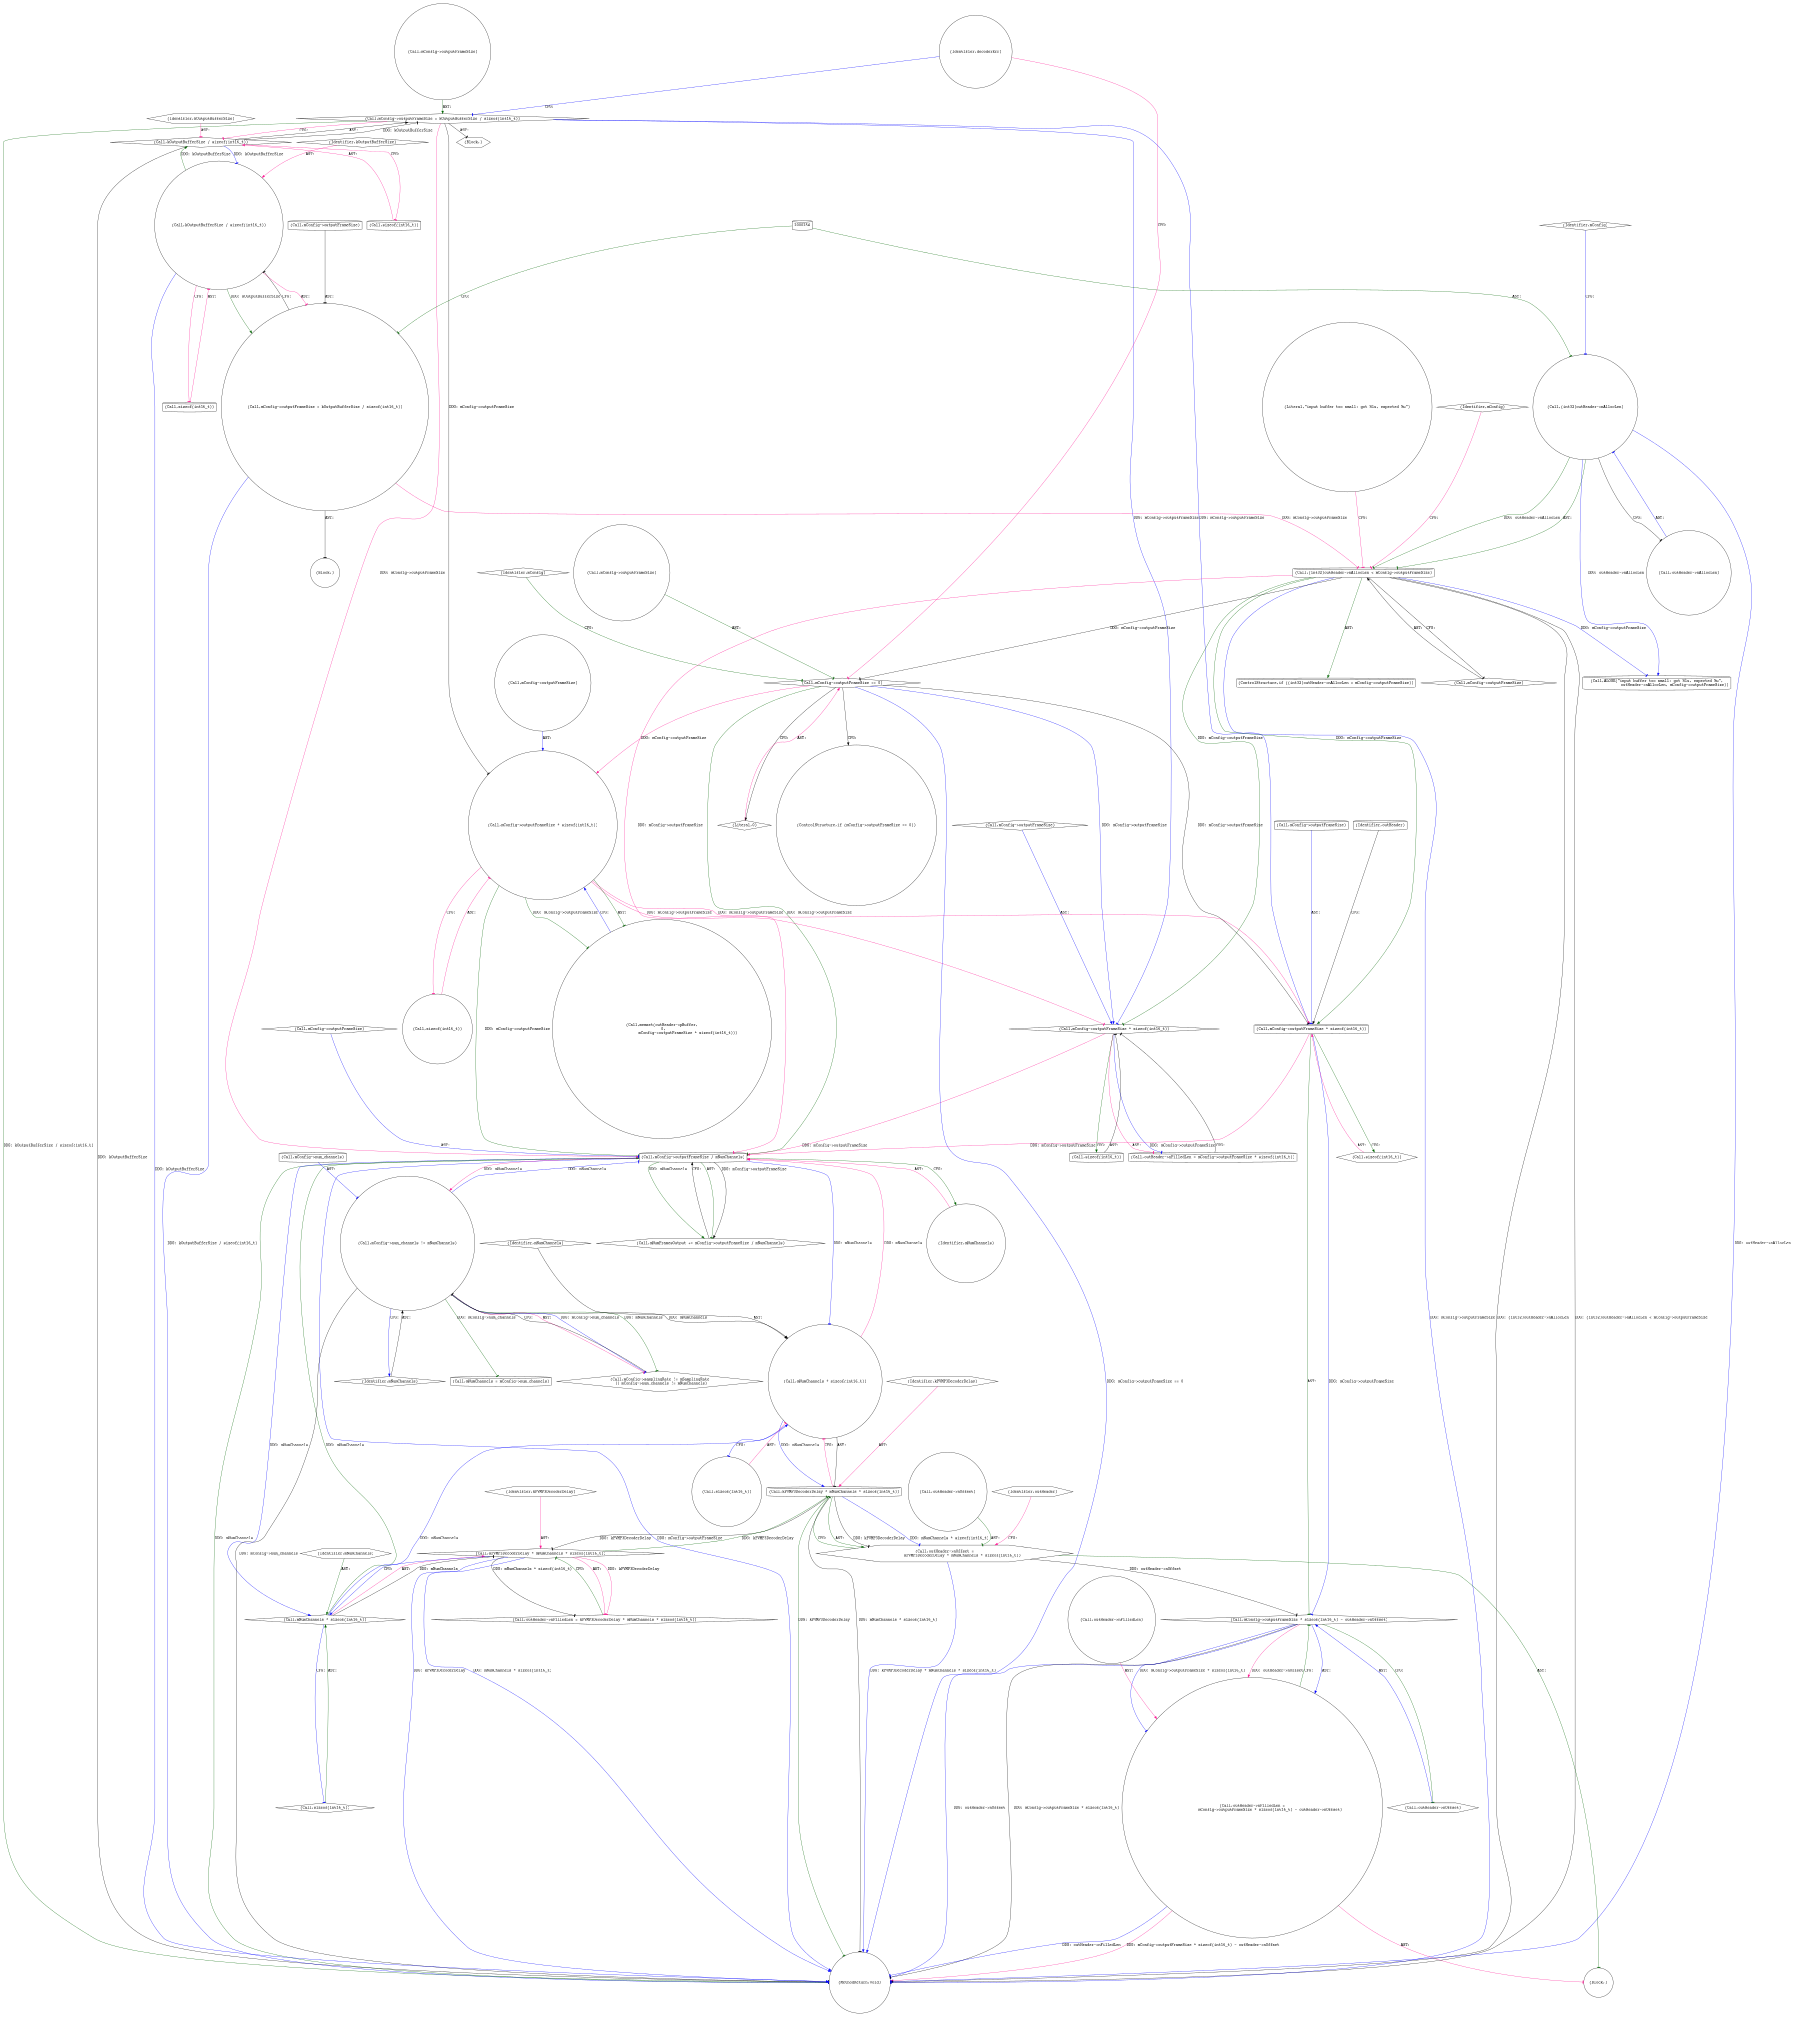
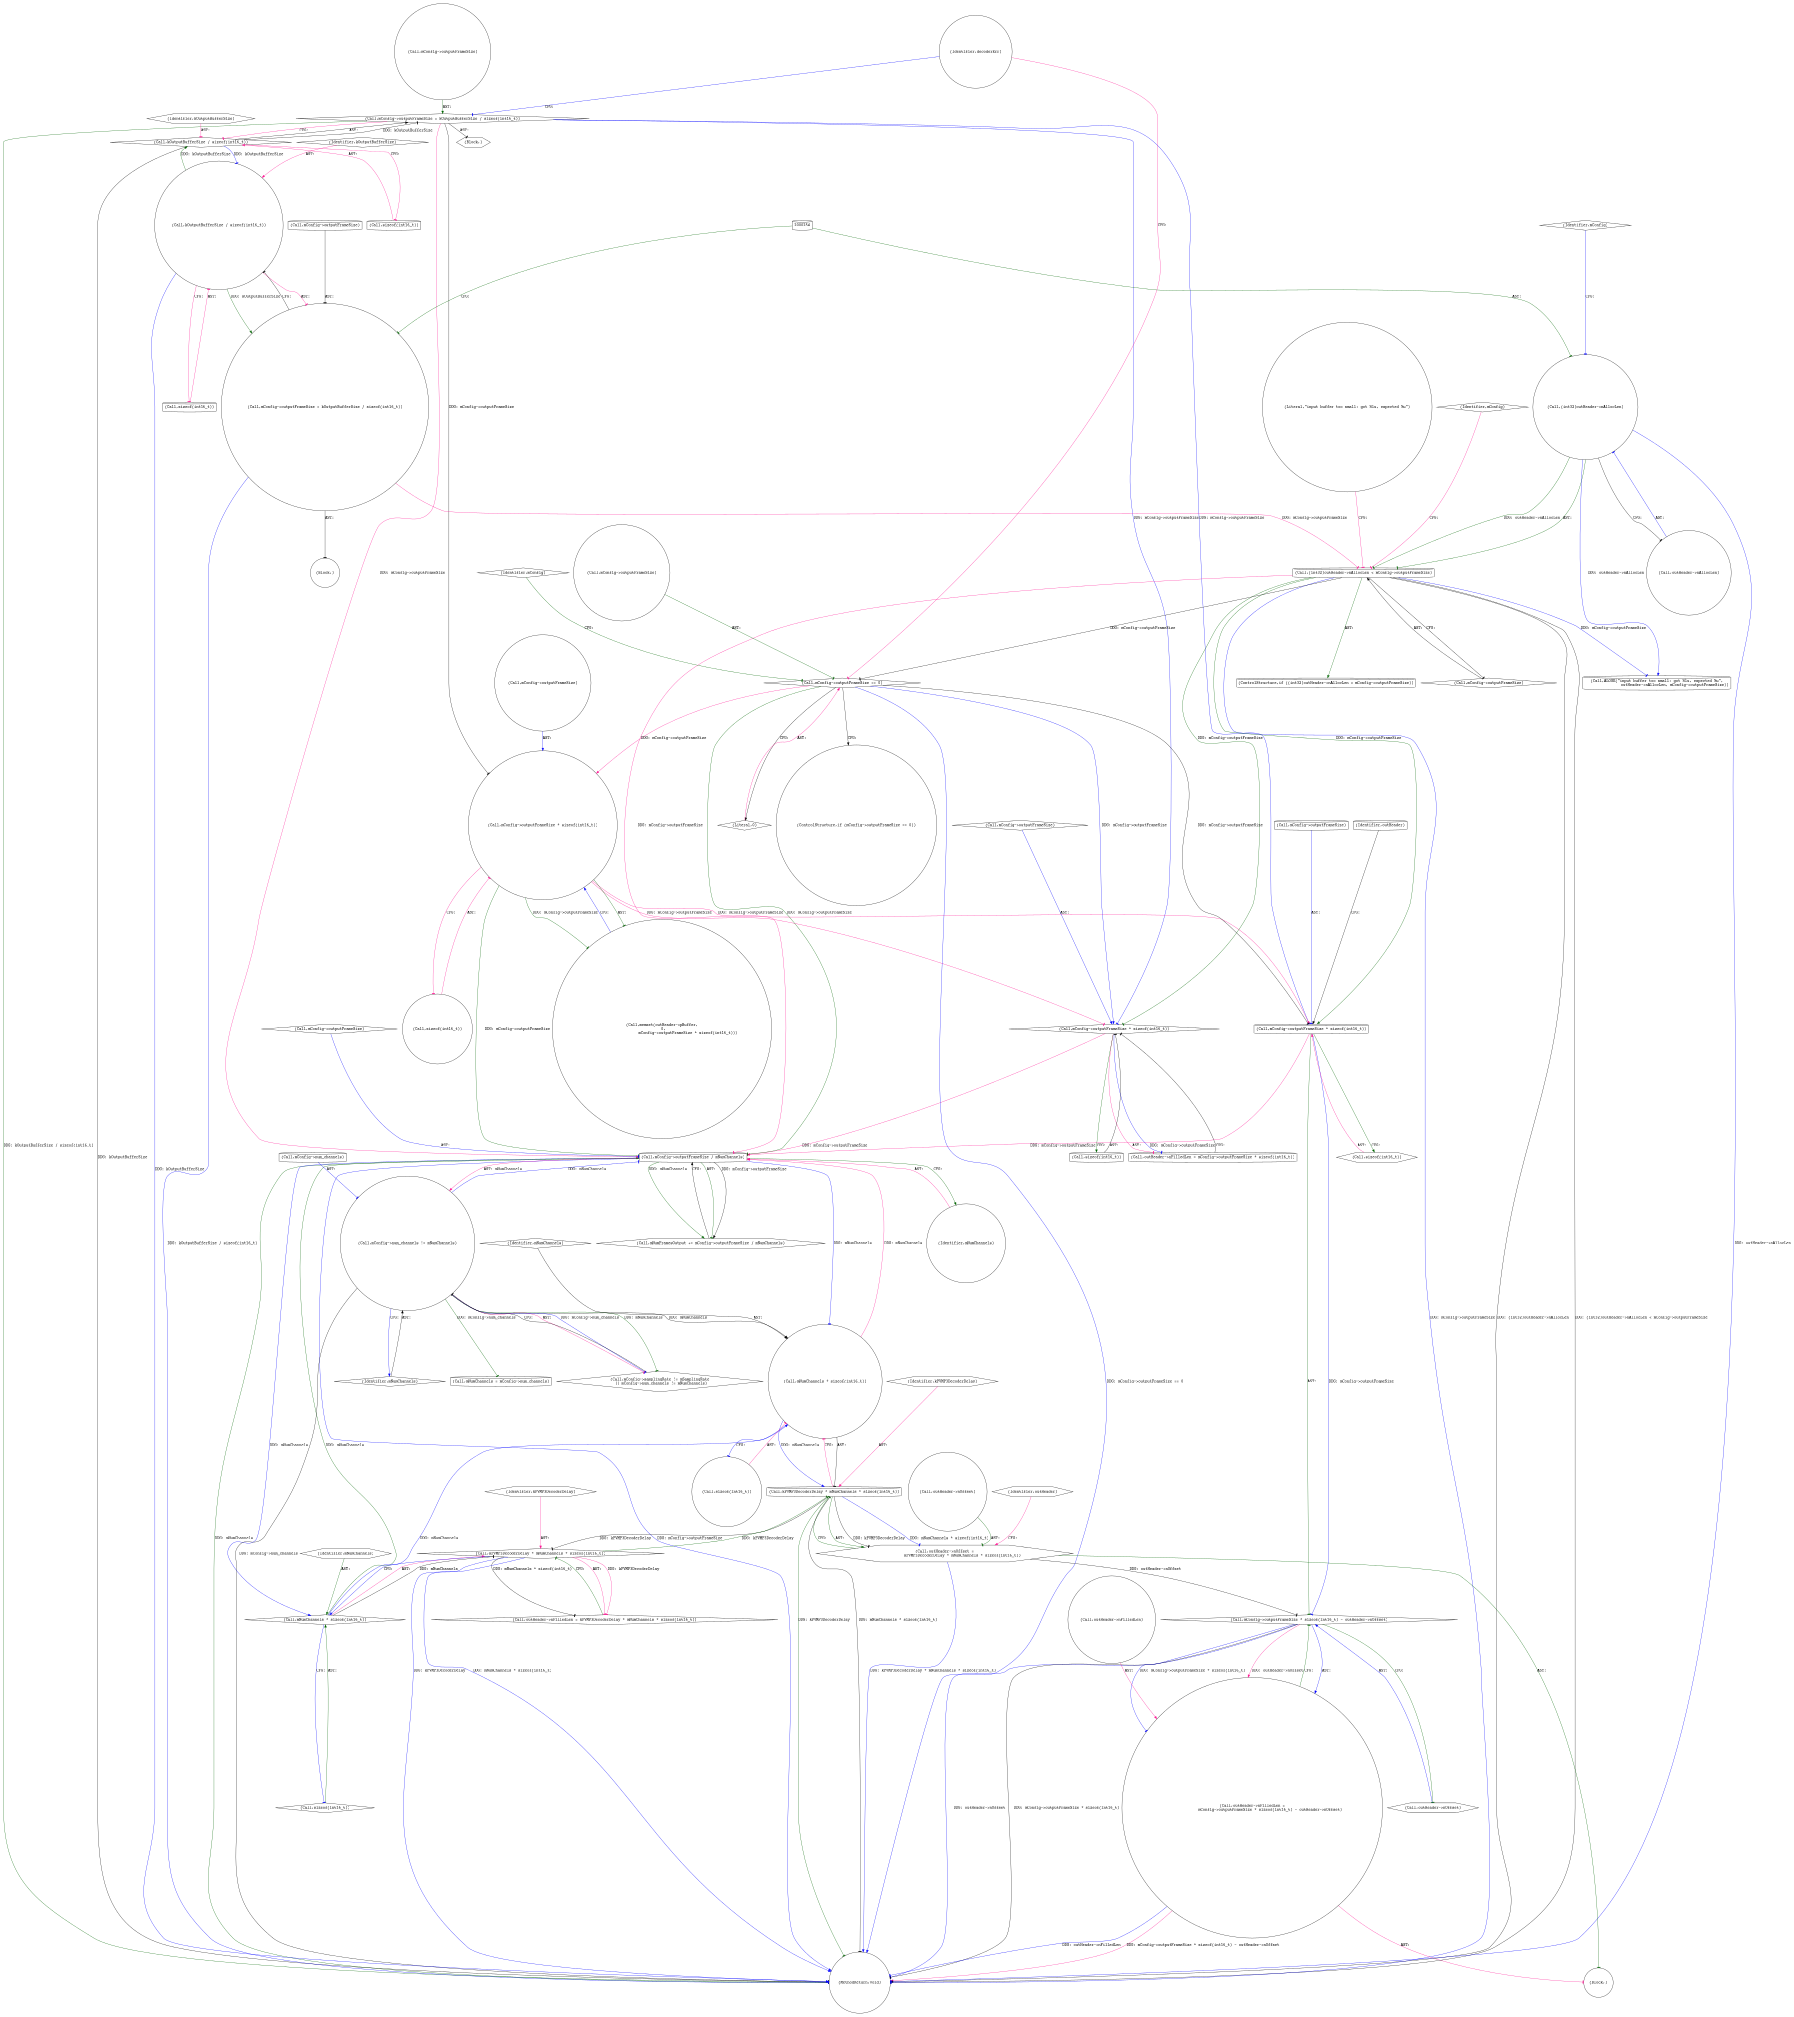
(503, 1169) -> (503, 1169)
